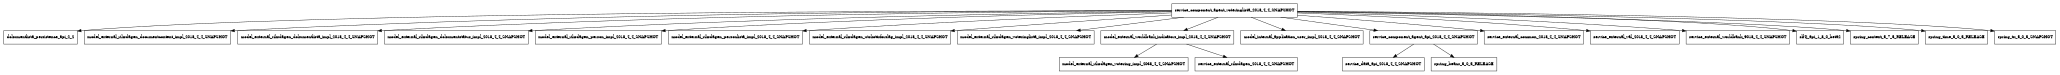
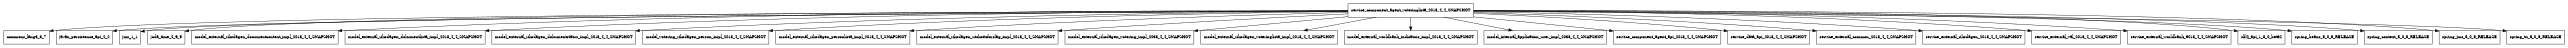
none -> (27, 37)
(41, 37) -> (84, 37)
none -> (130, 37)
none -> (166, 37)
(598, 37) -> (706, 37)
(1302, 37) -> (1545, 37)
(1884, 37) -> (2398, 37)
(1956, 37) -> (2470, 37)
(2025, 37) -> (2536, 37)
(1147, 50) -> (1273, 24)
(1205, 50) -> (1696, 18)
(1405, 50) -> (1599, 20)
(1442, 50) -> (1881, 15)
